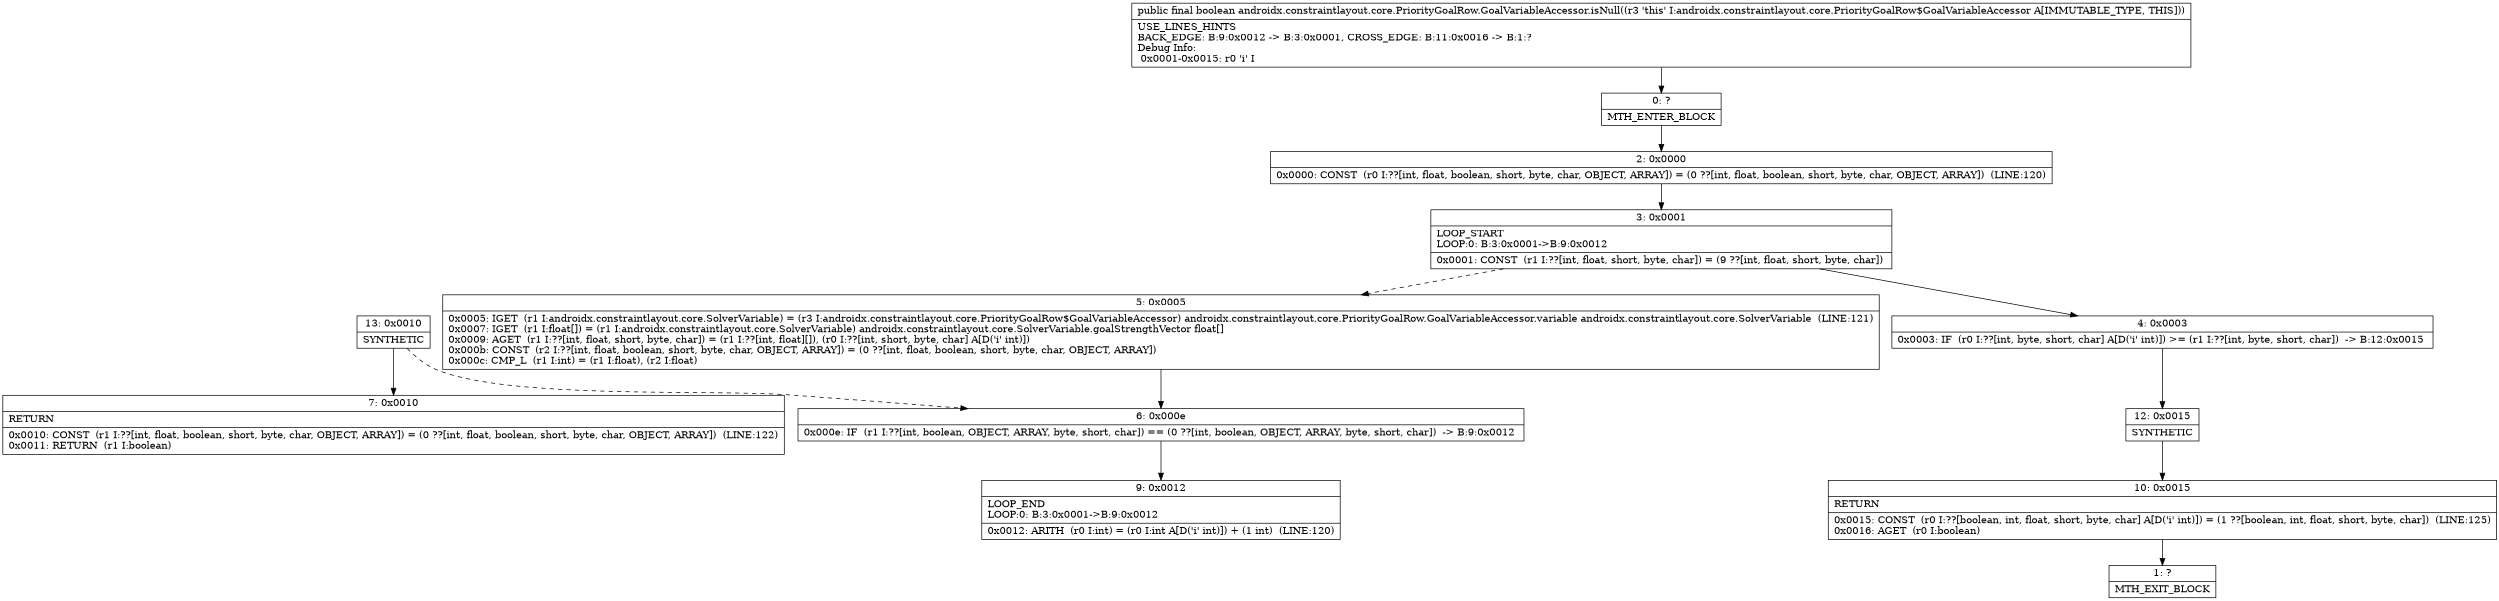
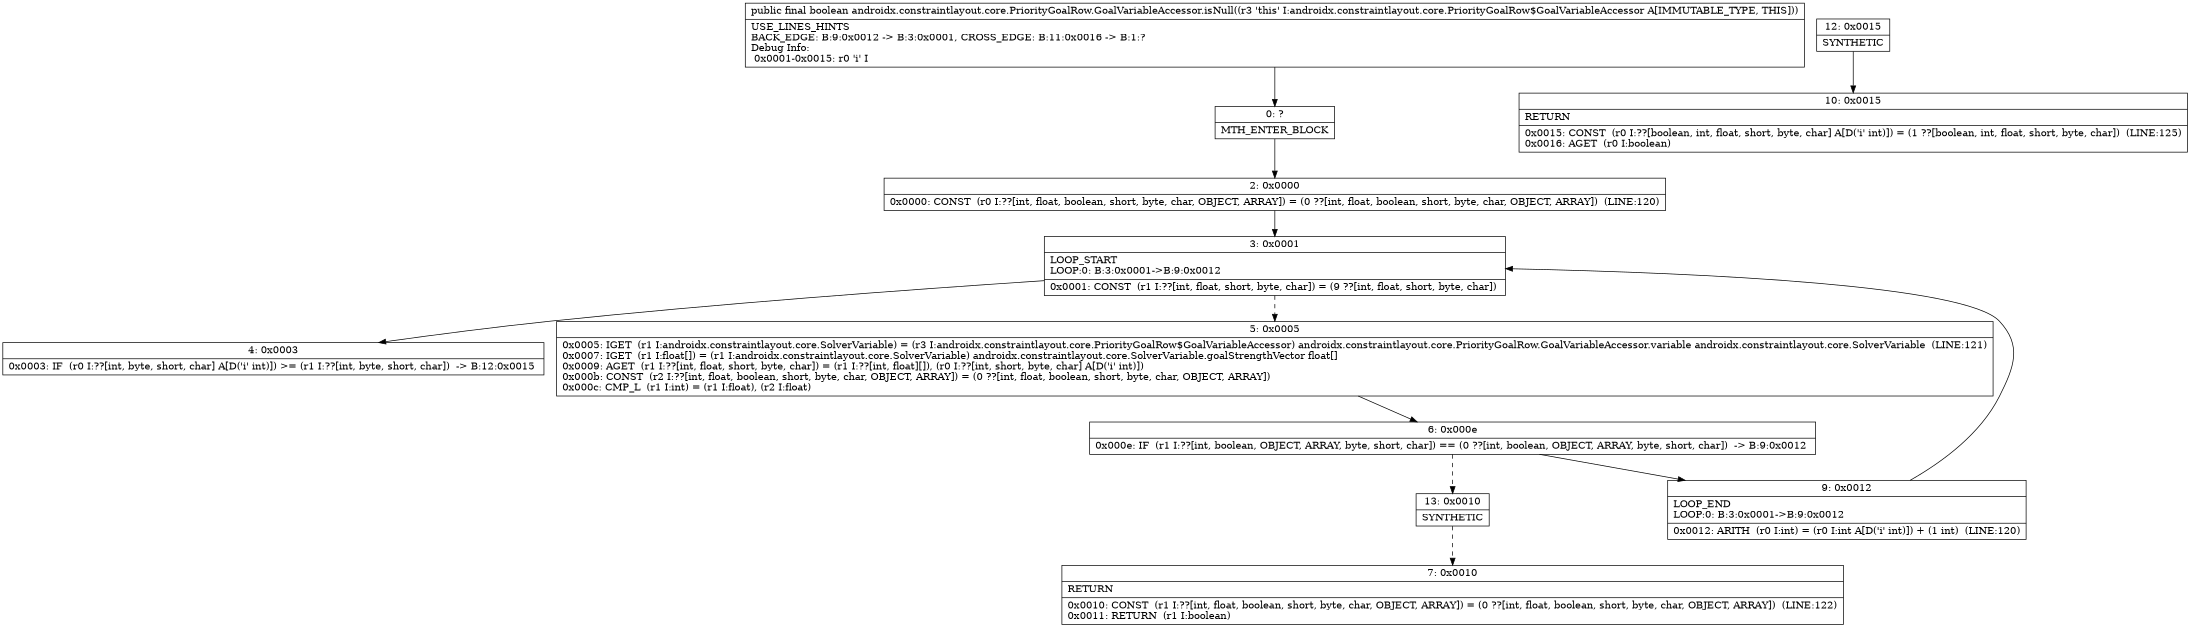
none -> (1861, 288)
(394, 368) -> (1453, 542)
(2162, 375) -> none
(680, 392) -> (1453, 470)
(2162, 582) -> none
